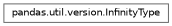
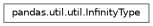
(86, 13) -> (76, 13)
